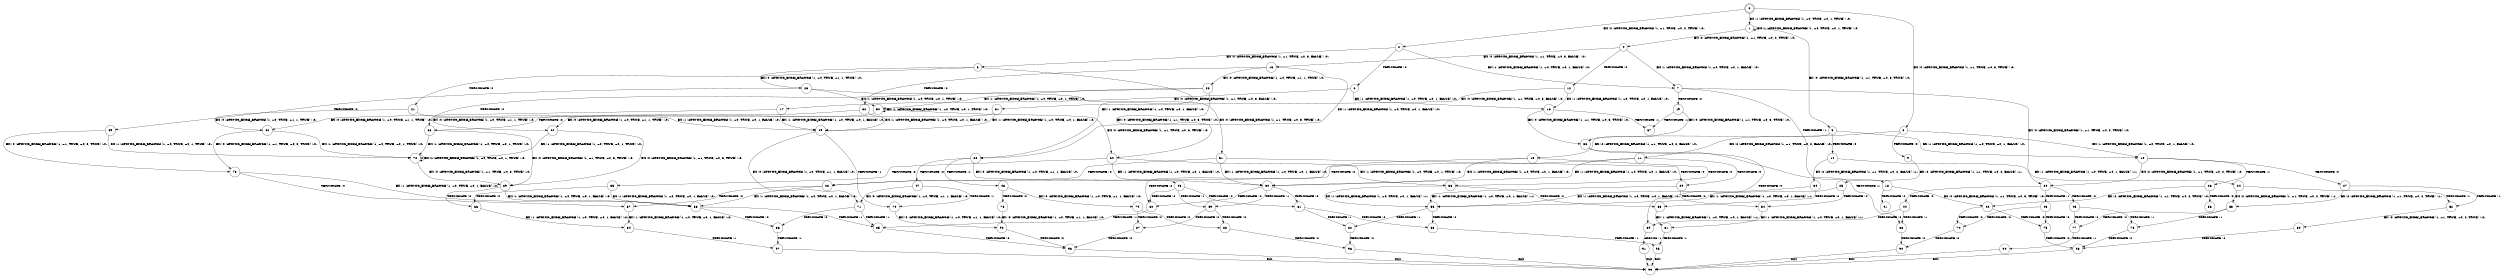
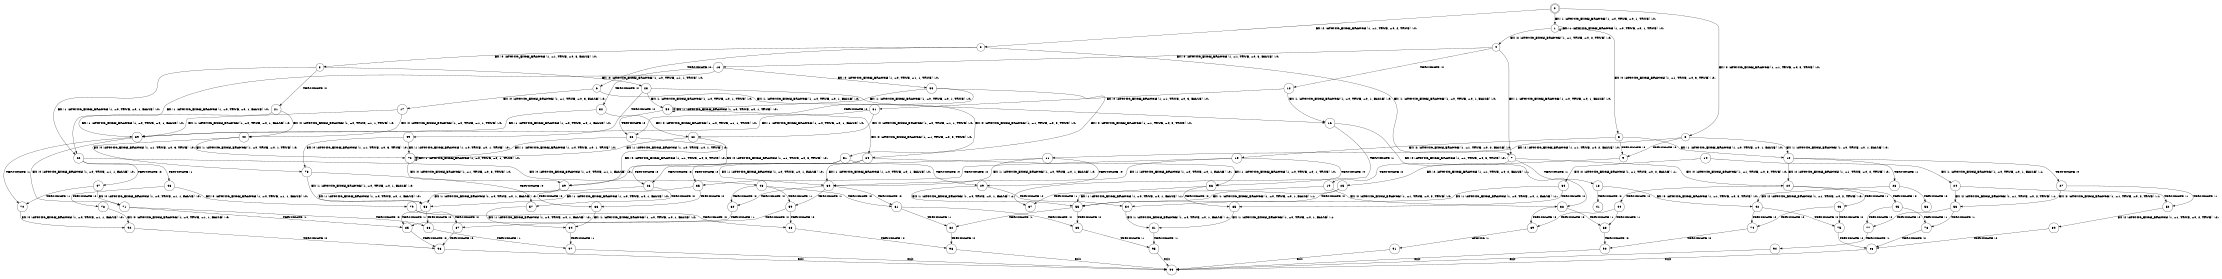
(1833, 143) -> (1621, 147)
(1326, 169) -> (965, 167)
